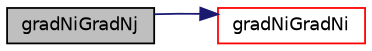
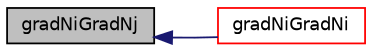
(177, 14) -> (195, 38)
